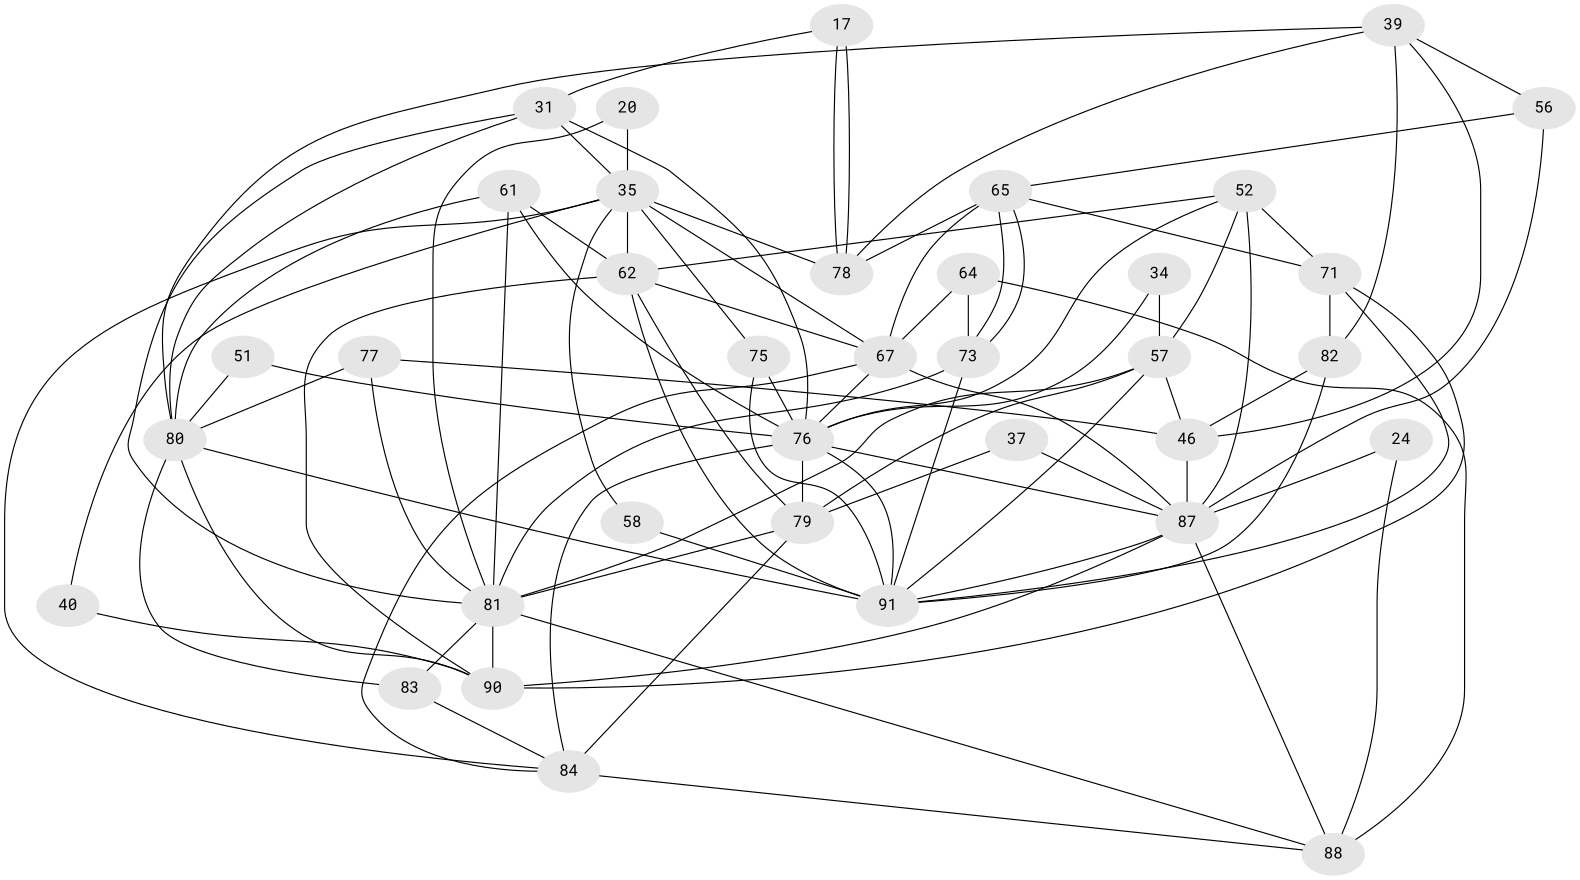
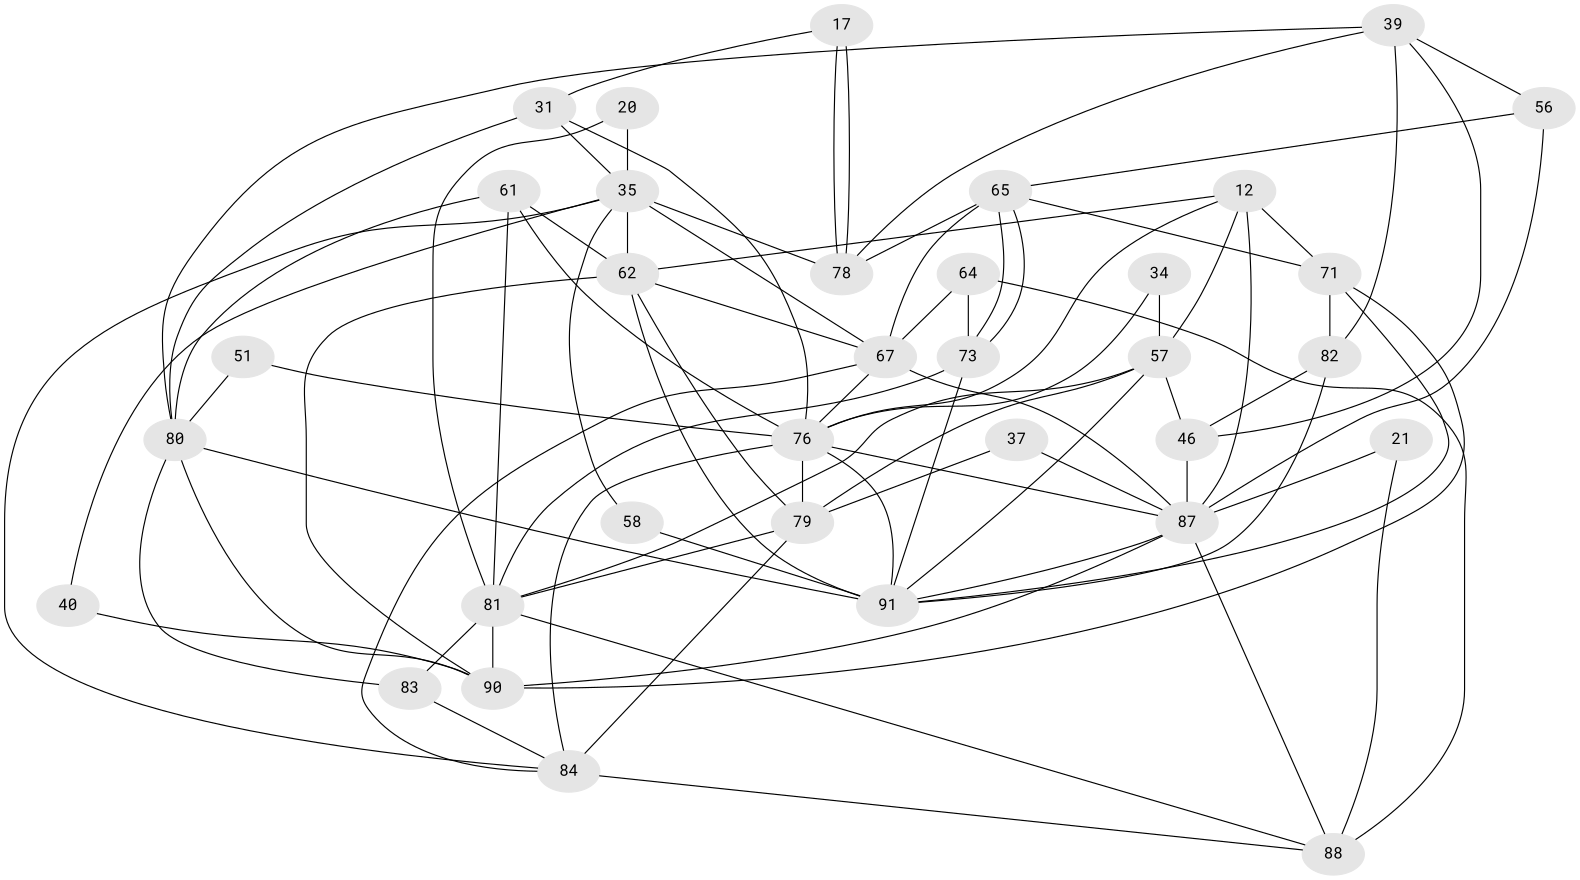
(1245, 191) -> (1245, 191)
(370, 357) -> none
(759, 357) -> none
(147, 360) -> none
(1401, 440) -> (1401, 440)
